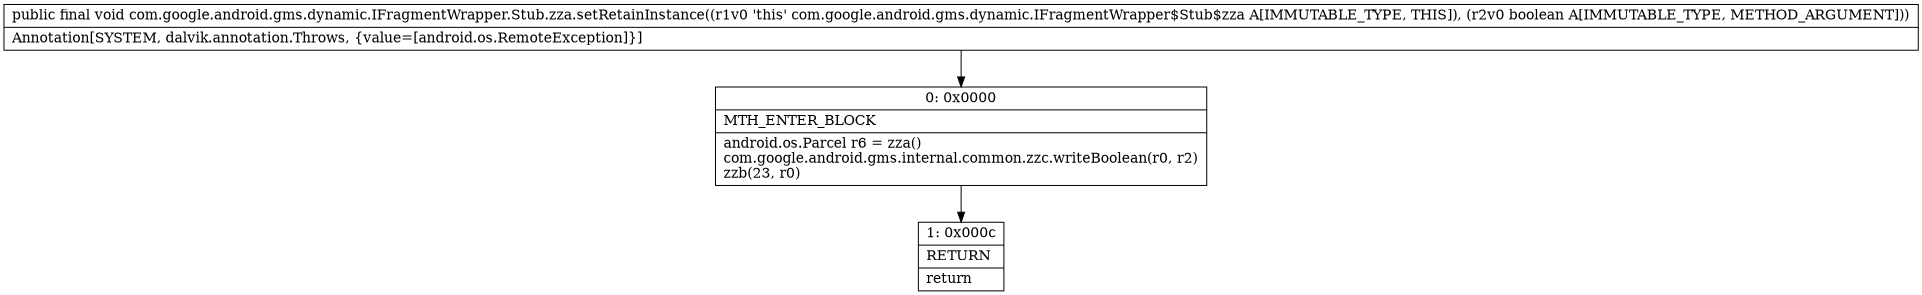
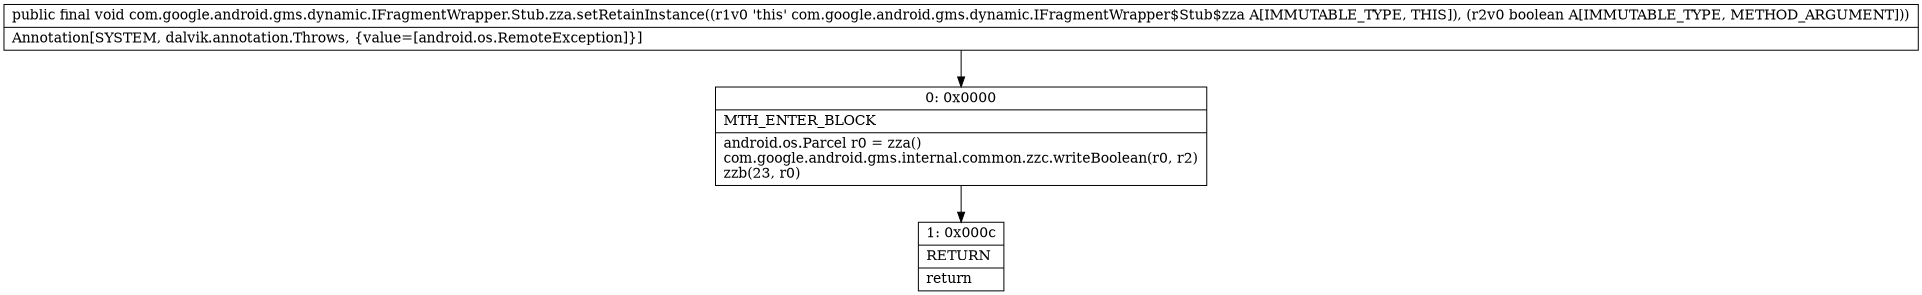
(822, 144) -> (822, 144)
